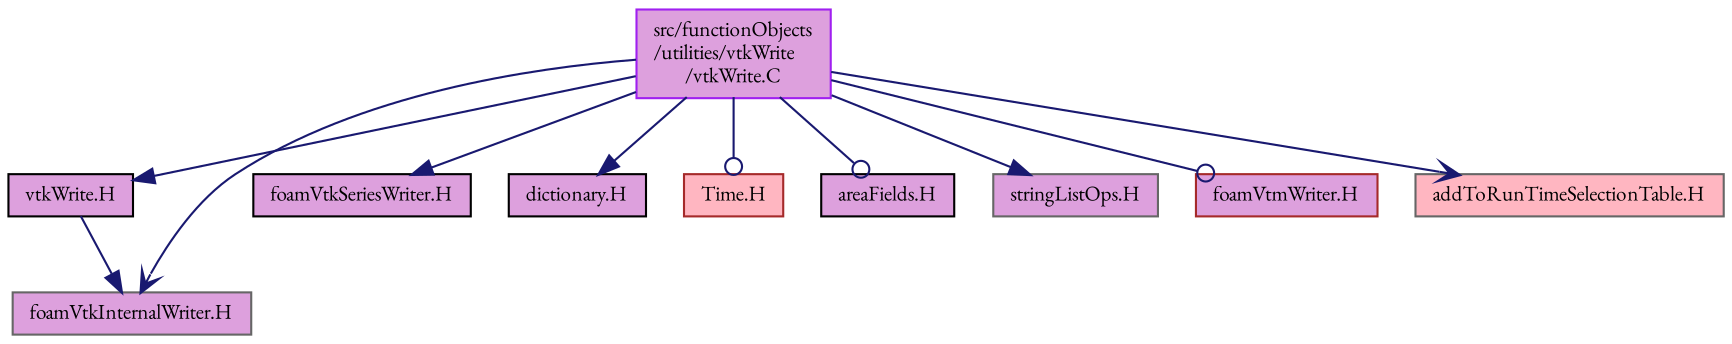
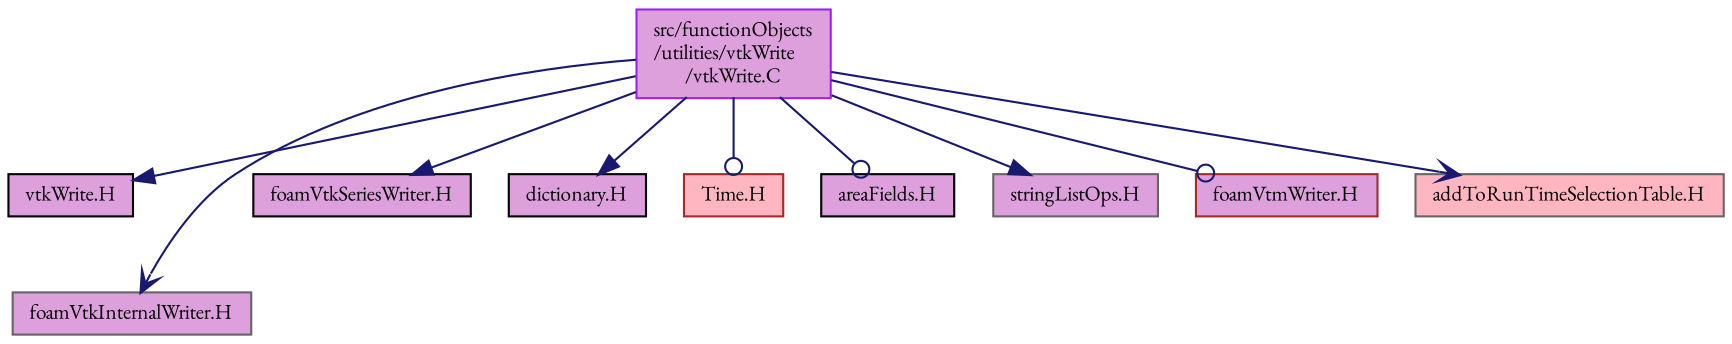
(96, 245) -> none
